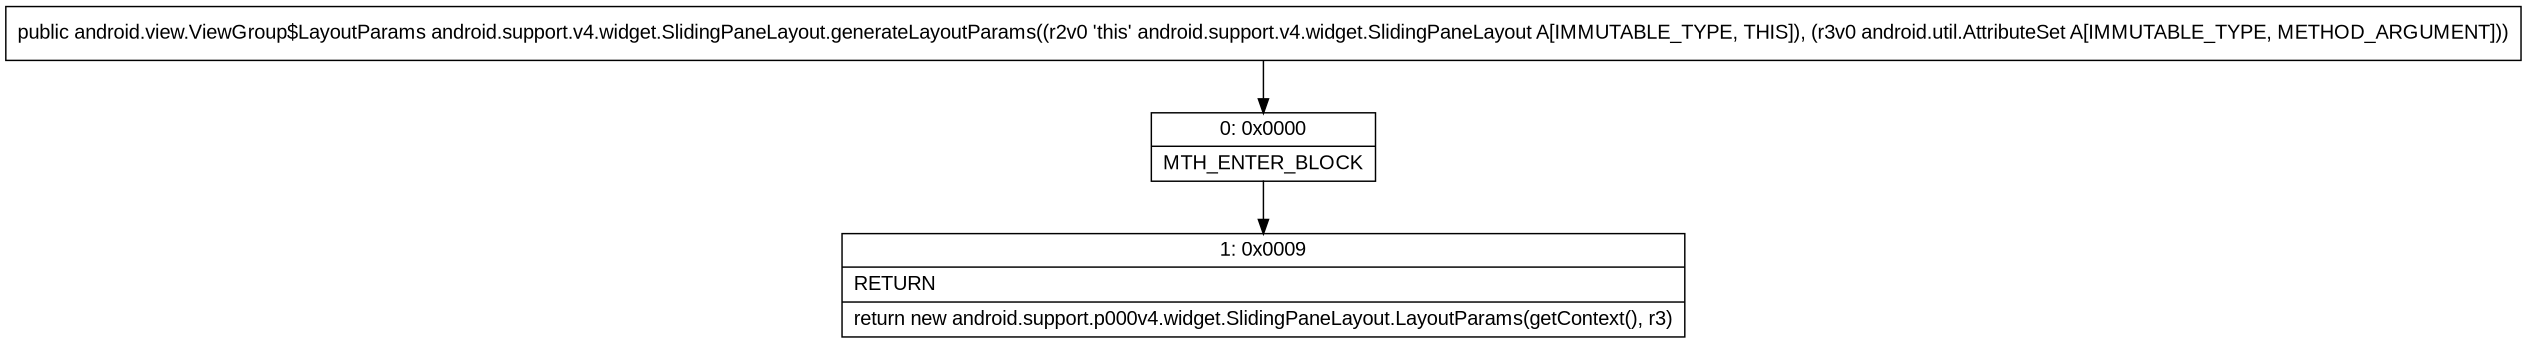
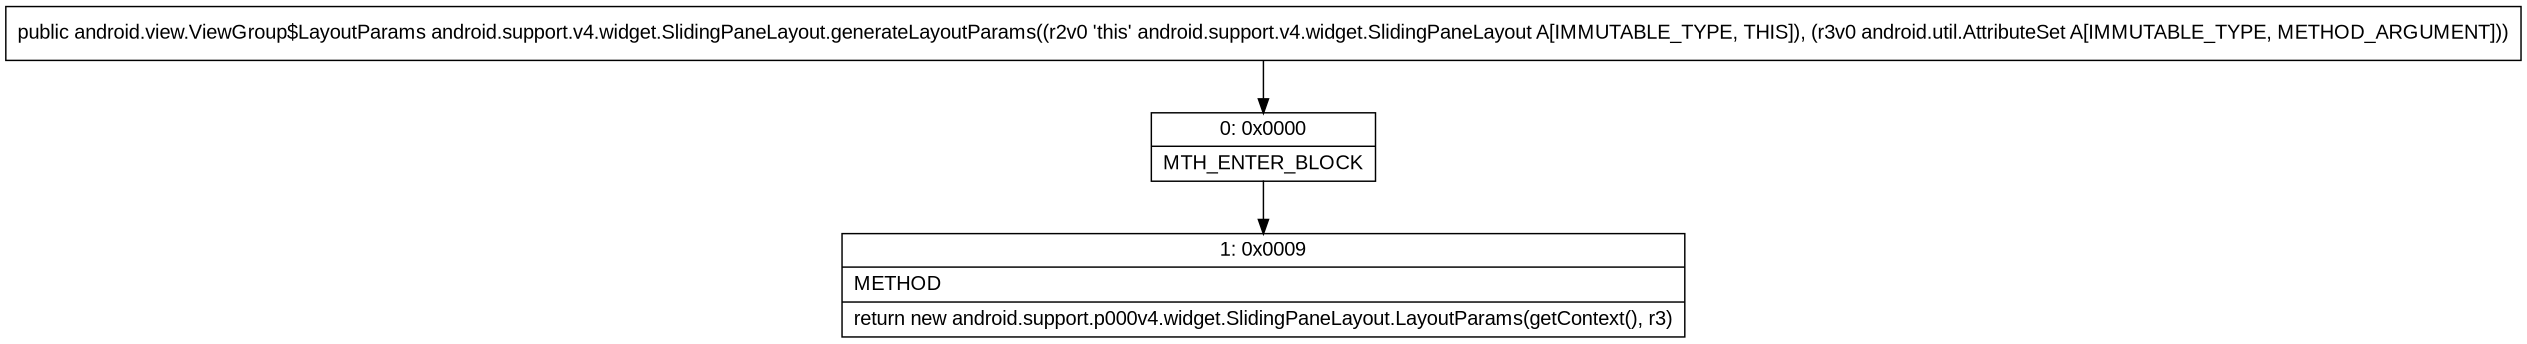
(895, 284) -> (898, 284)
